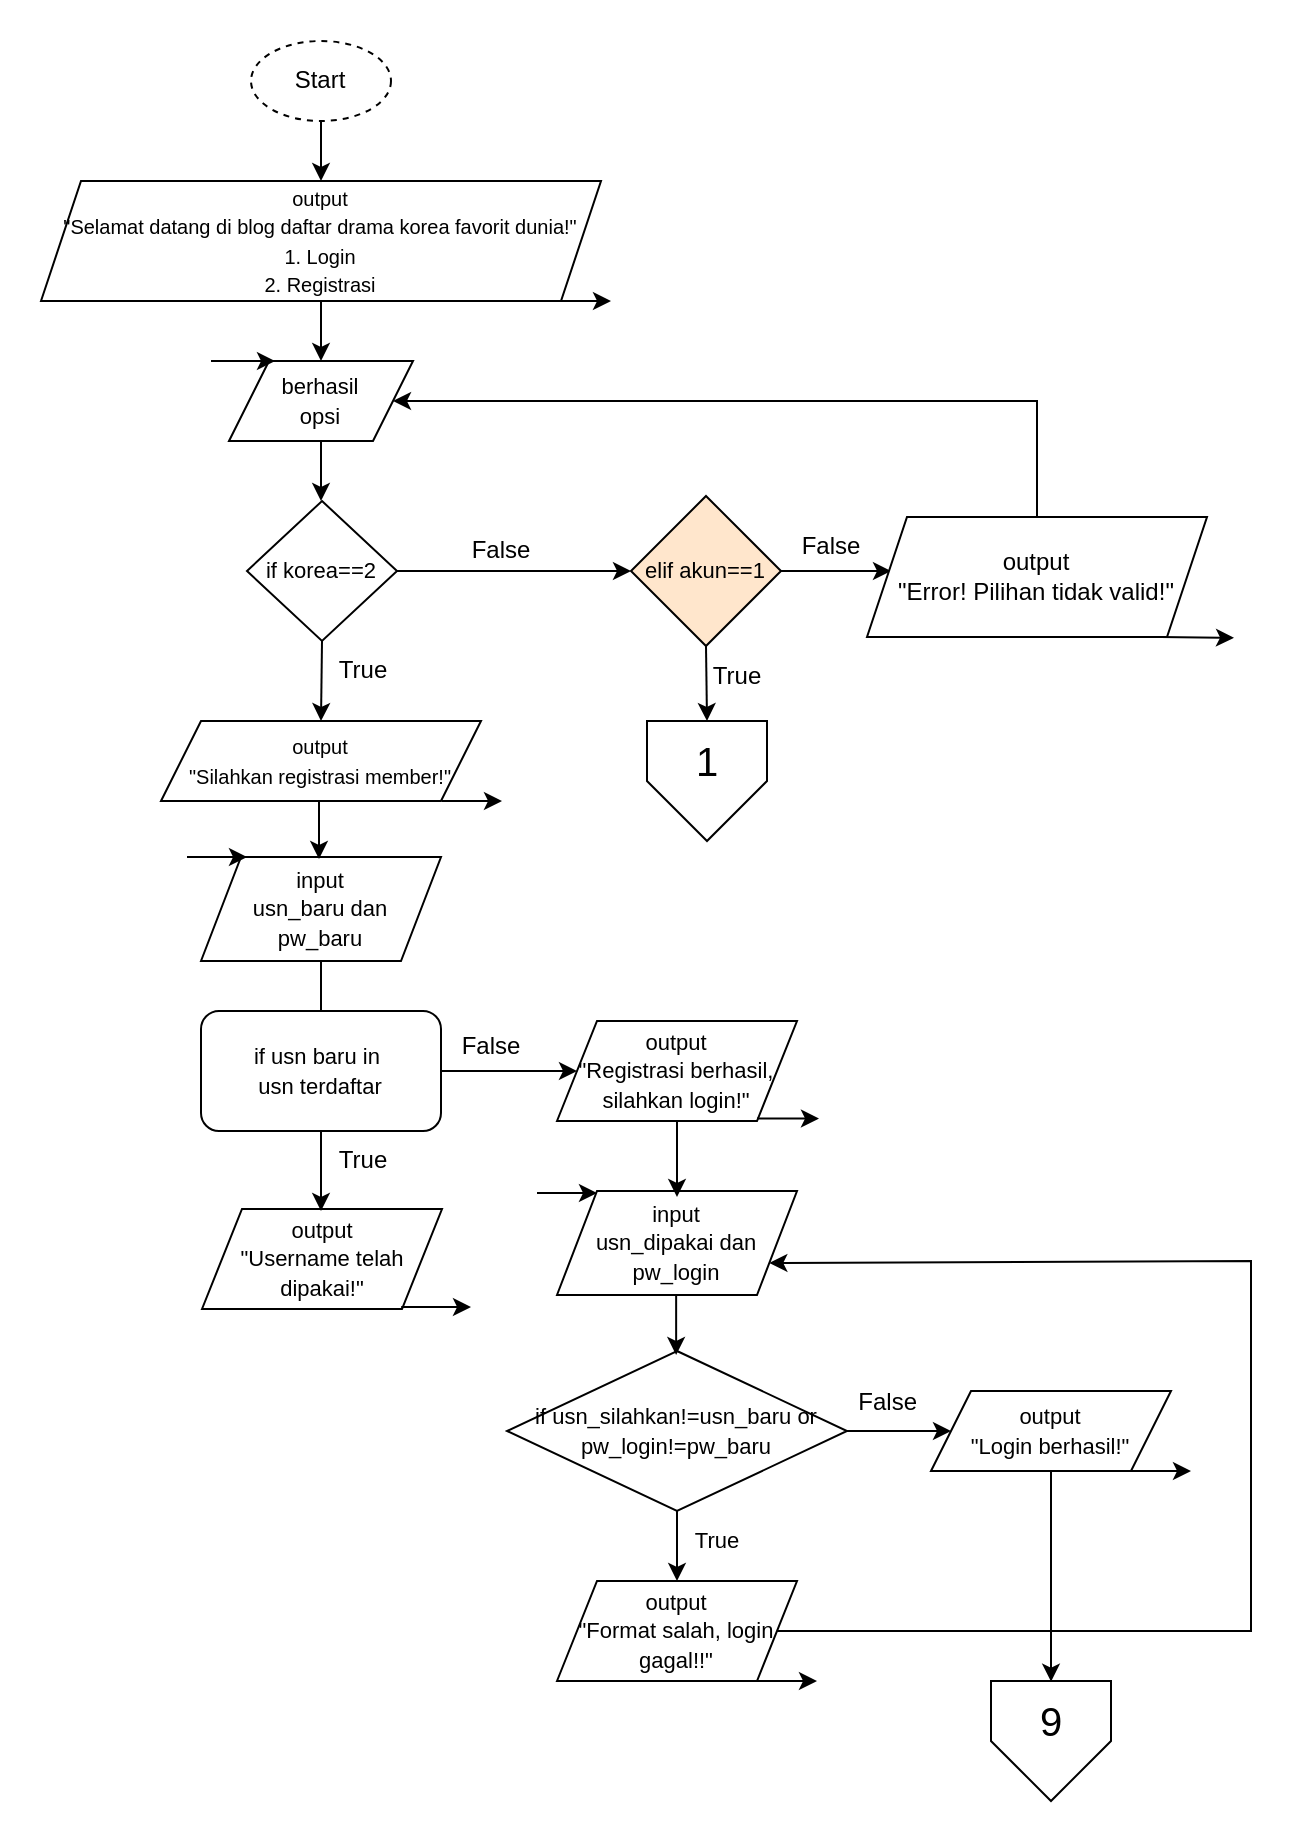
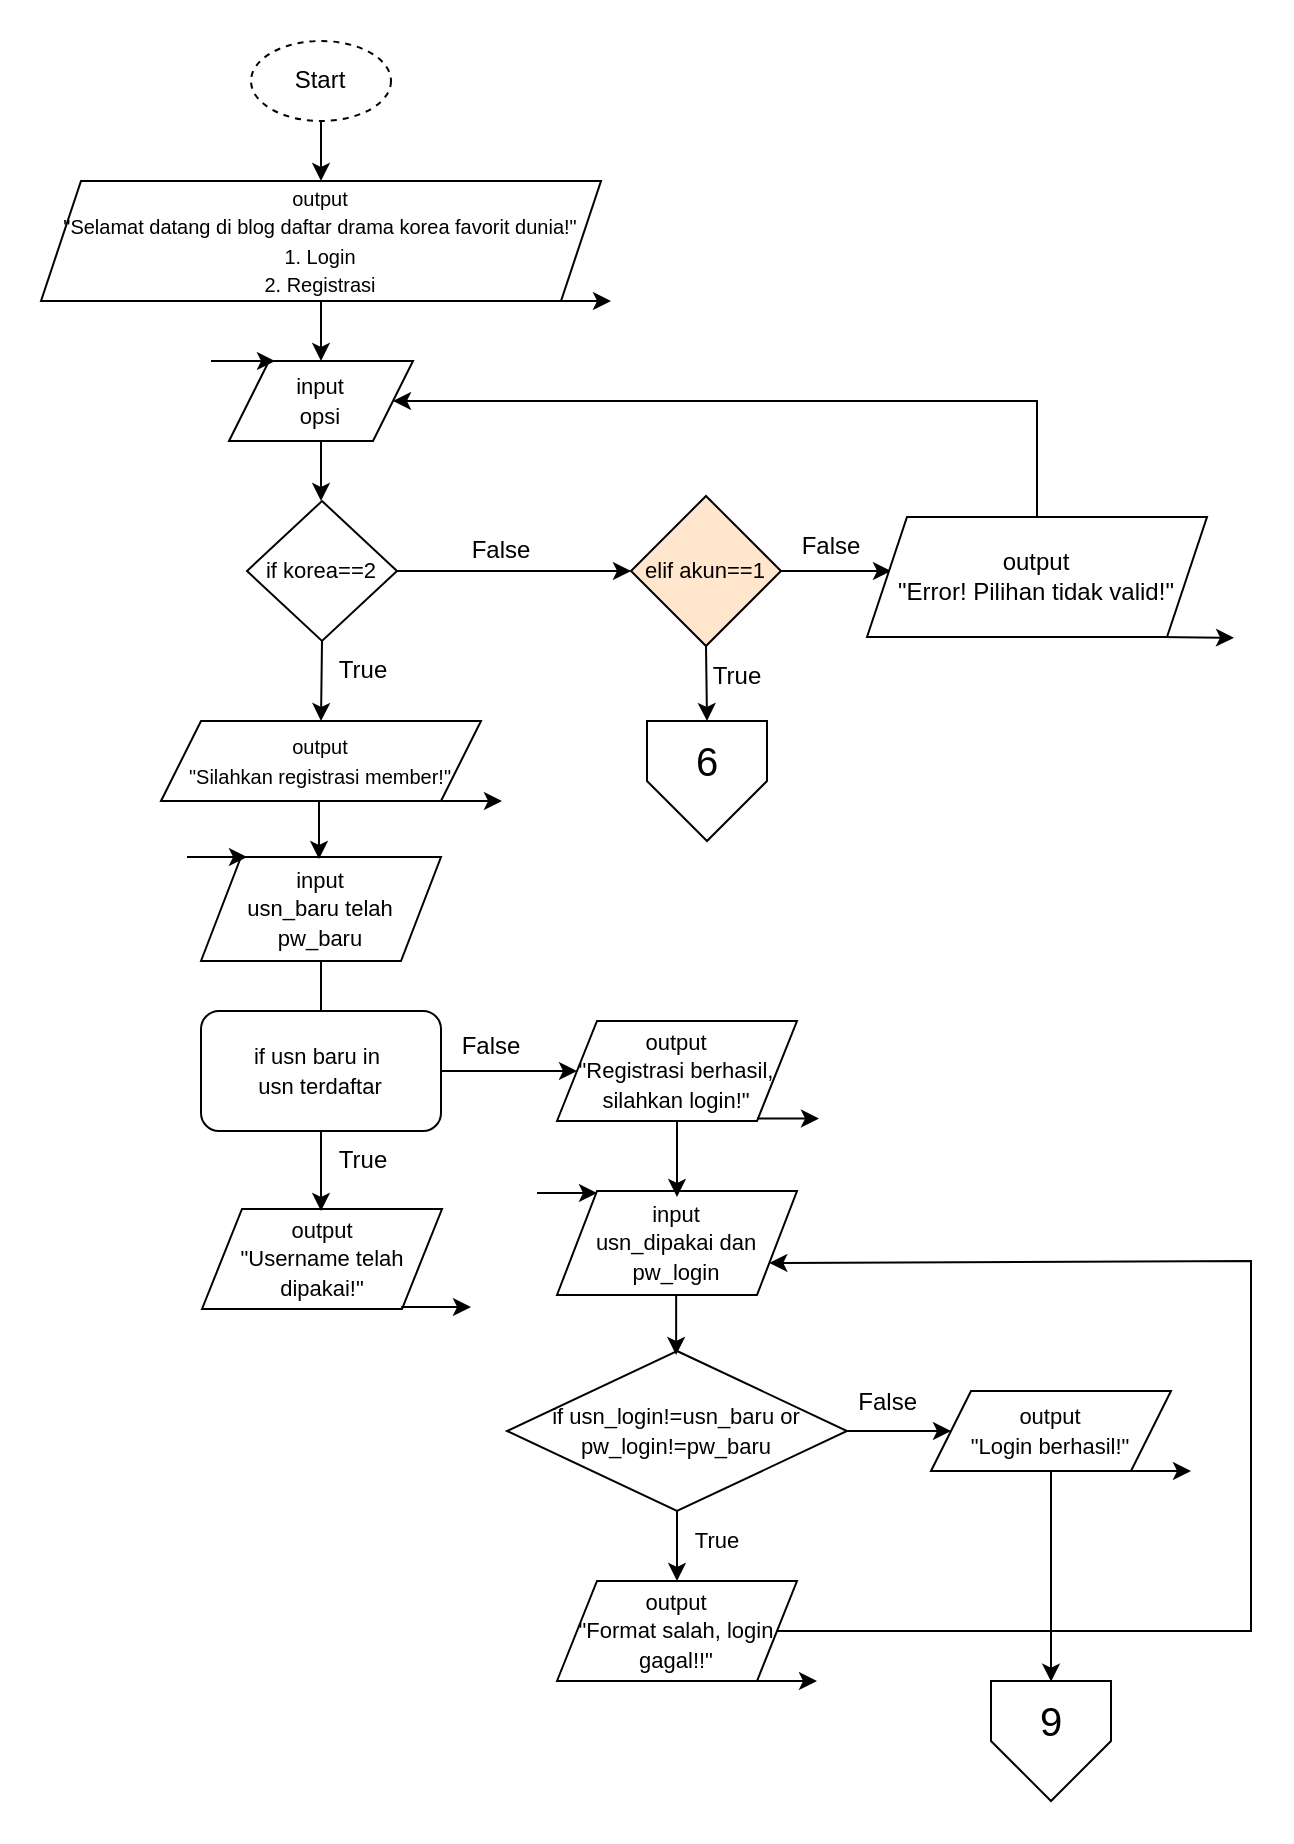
(321, 401) -> (321, 401)
(708, 761) -> (708, 761)
(321, 909) -> (321, 909)
(677, 1431) -> (677, 1431)
